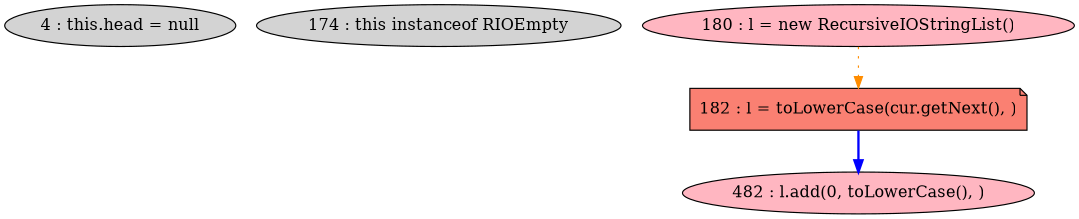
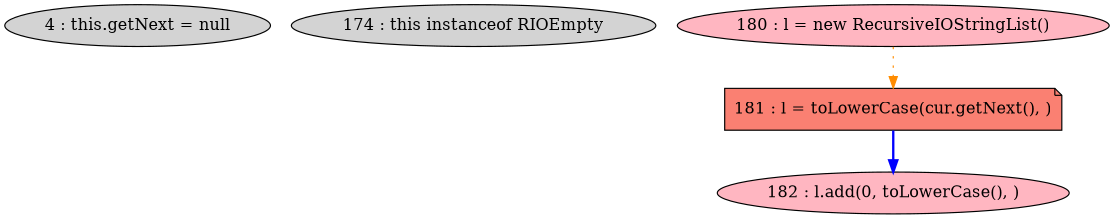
(120, 26) -> (138, 26)
(858, 109) -> (893, 109)
(858, 193) -> (893, 193)
